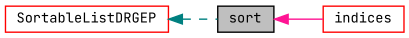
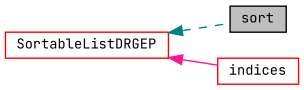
(306, 19) -> (200, 62)
